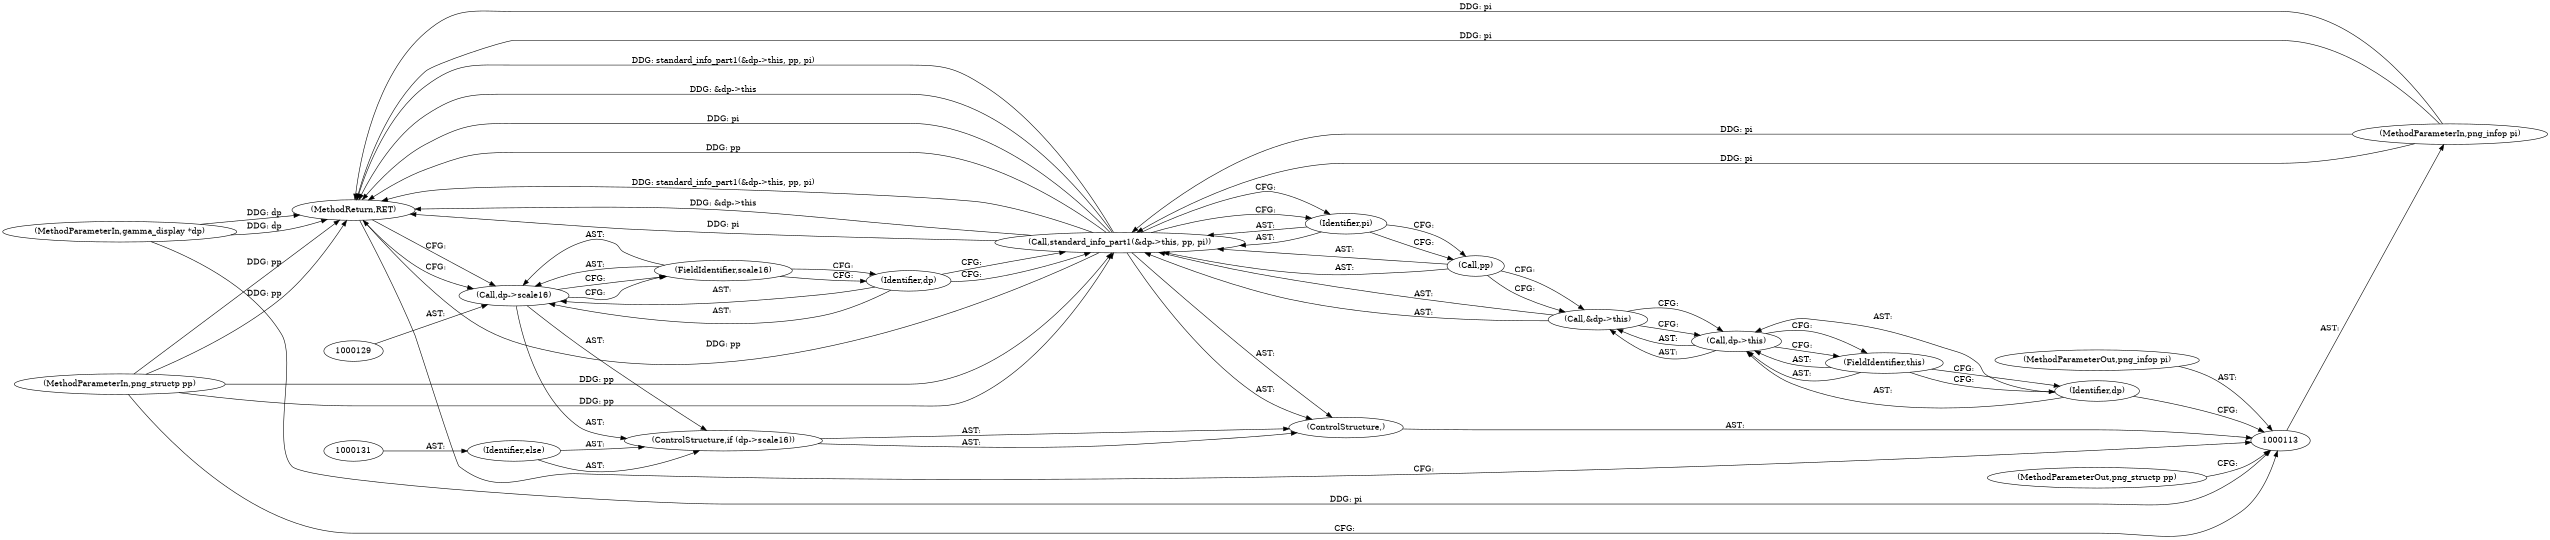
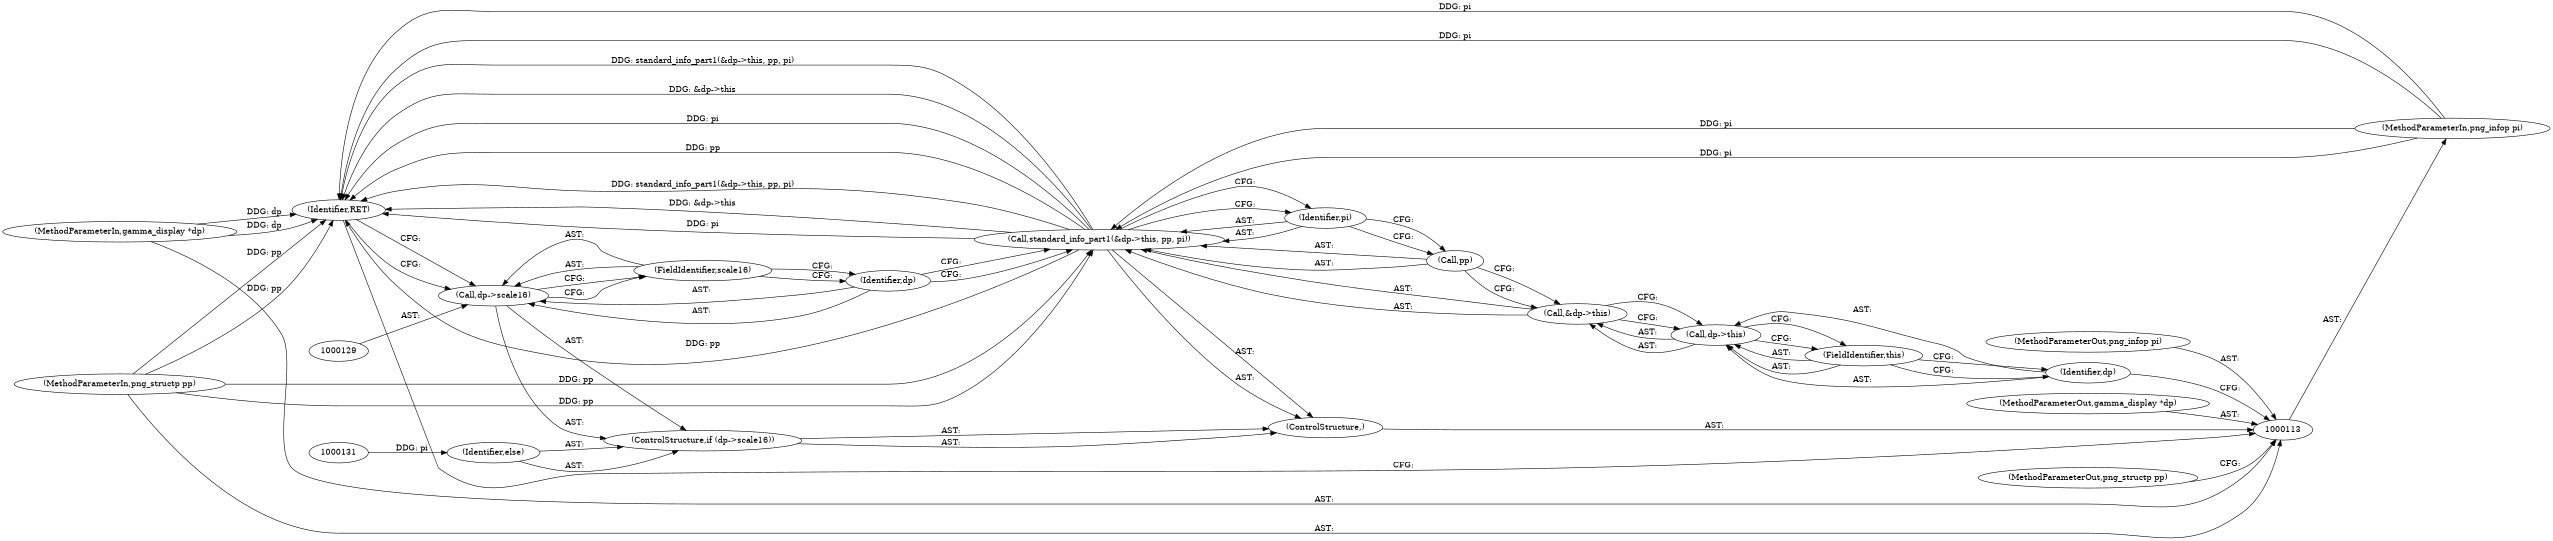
(354, 210) -> (339, 210)
none -> (2088, 404)
(437, 447) -> (412, 448)
(1346, 500) -> (1325, 500)
(1346, 529) -> (1325, 529)
